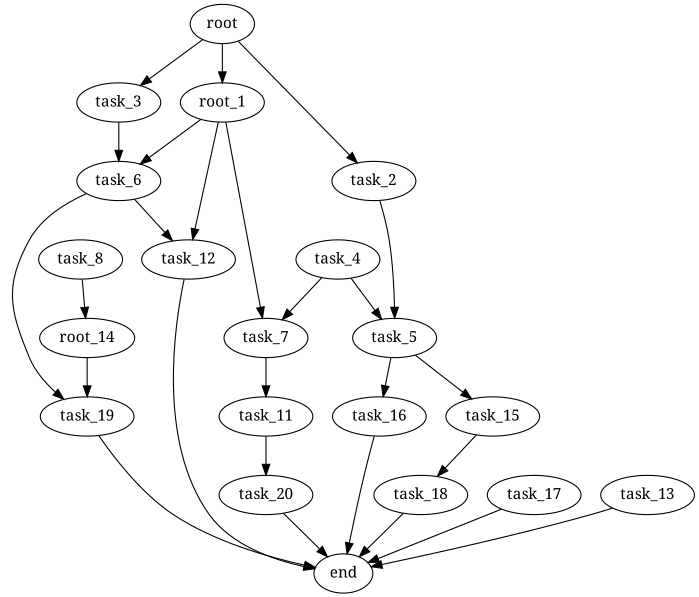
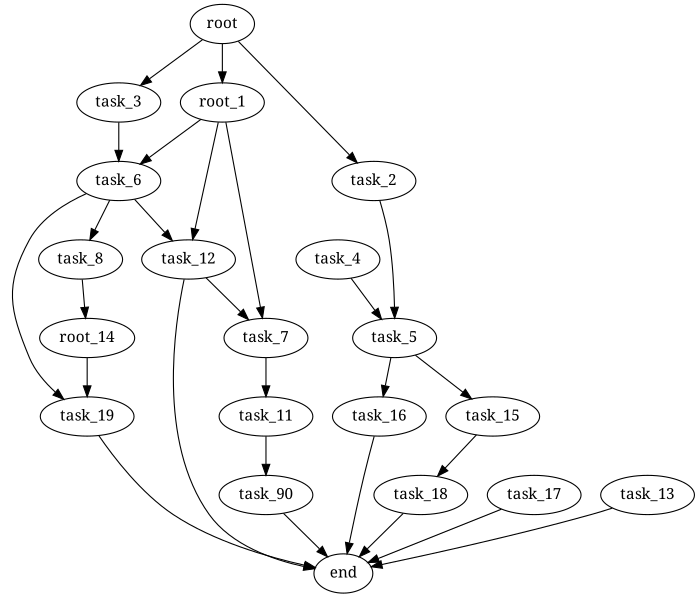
none -> (102, 215)
(306, 295) -> (223, 295)
(266, 495) -> (266, 495)
